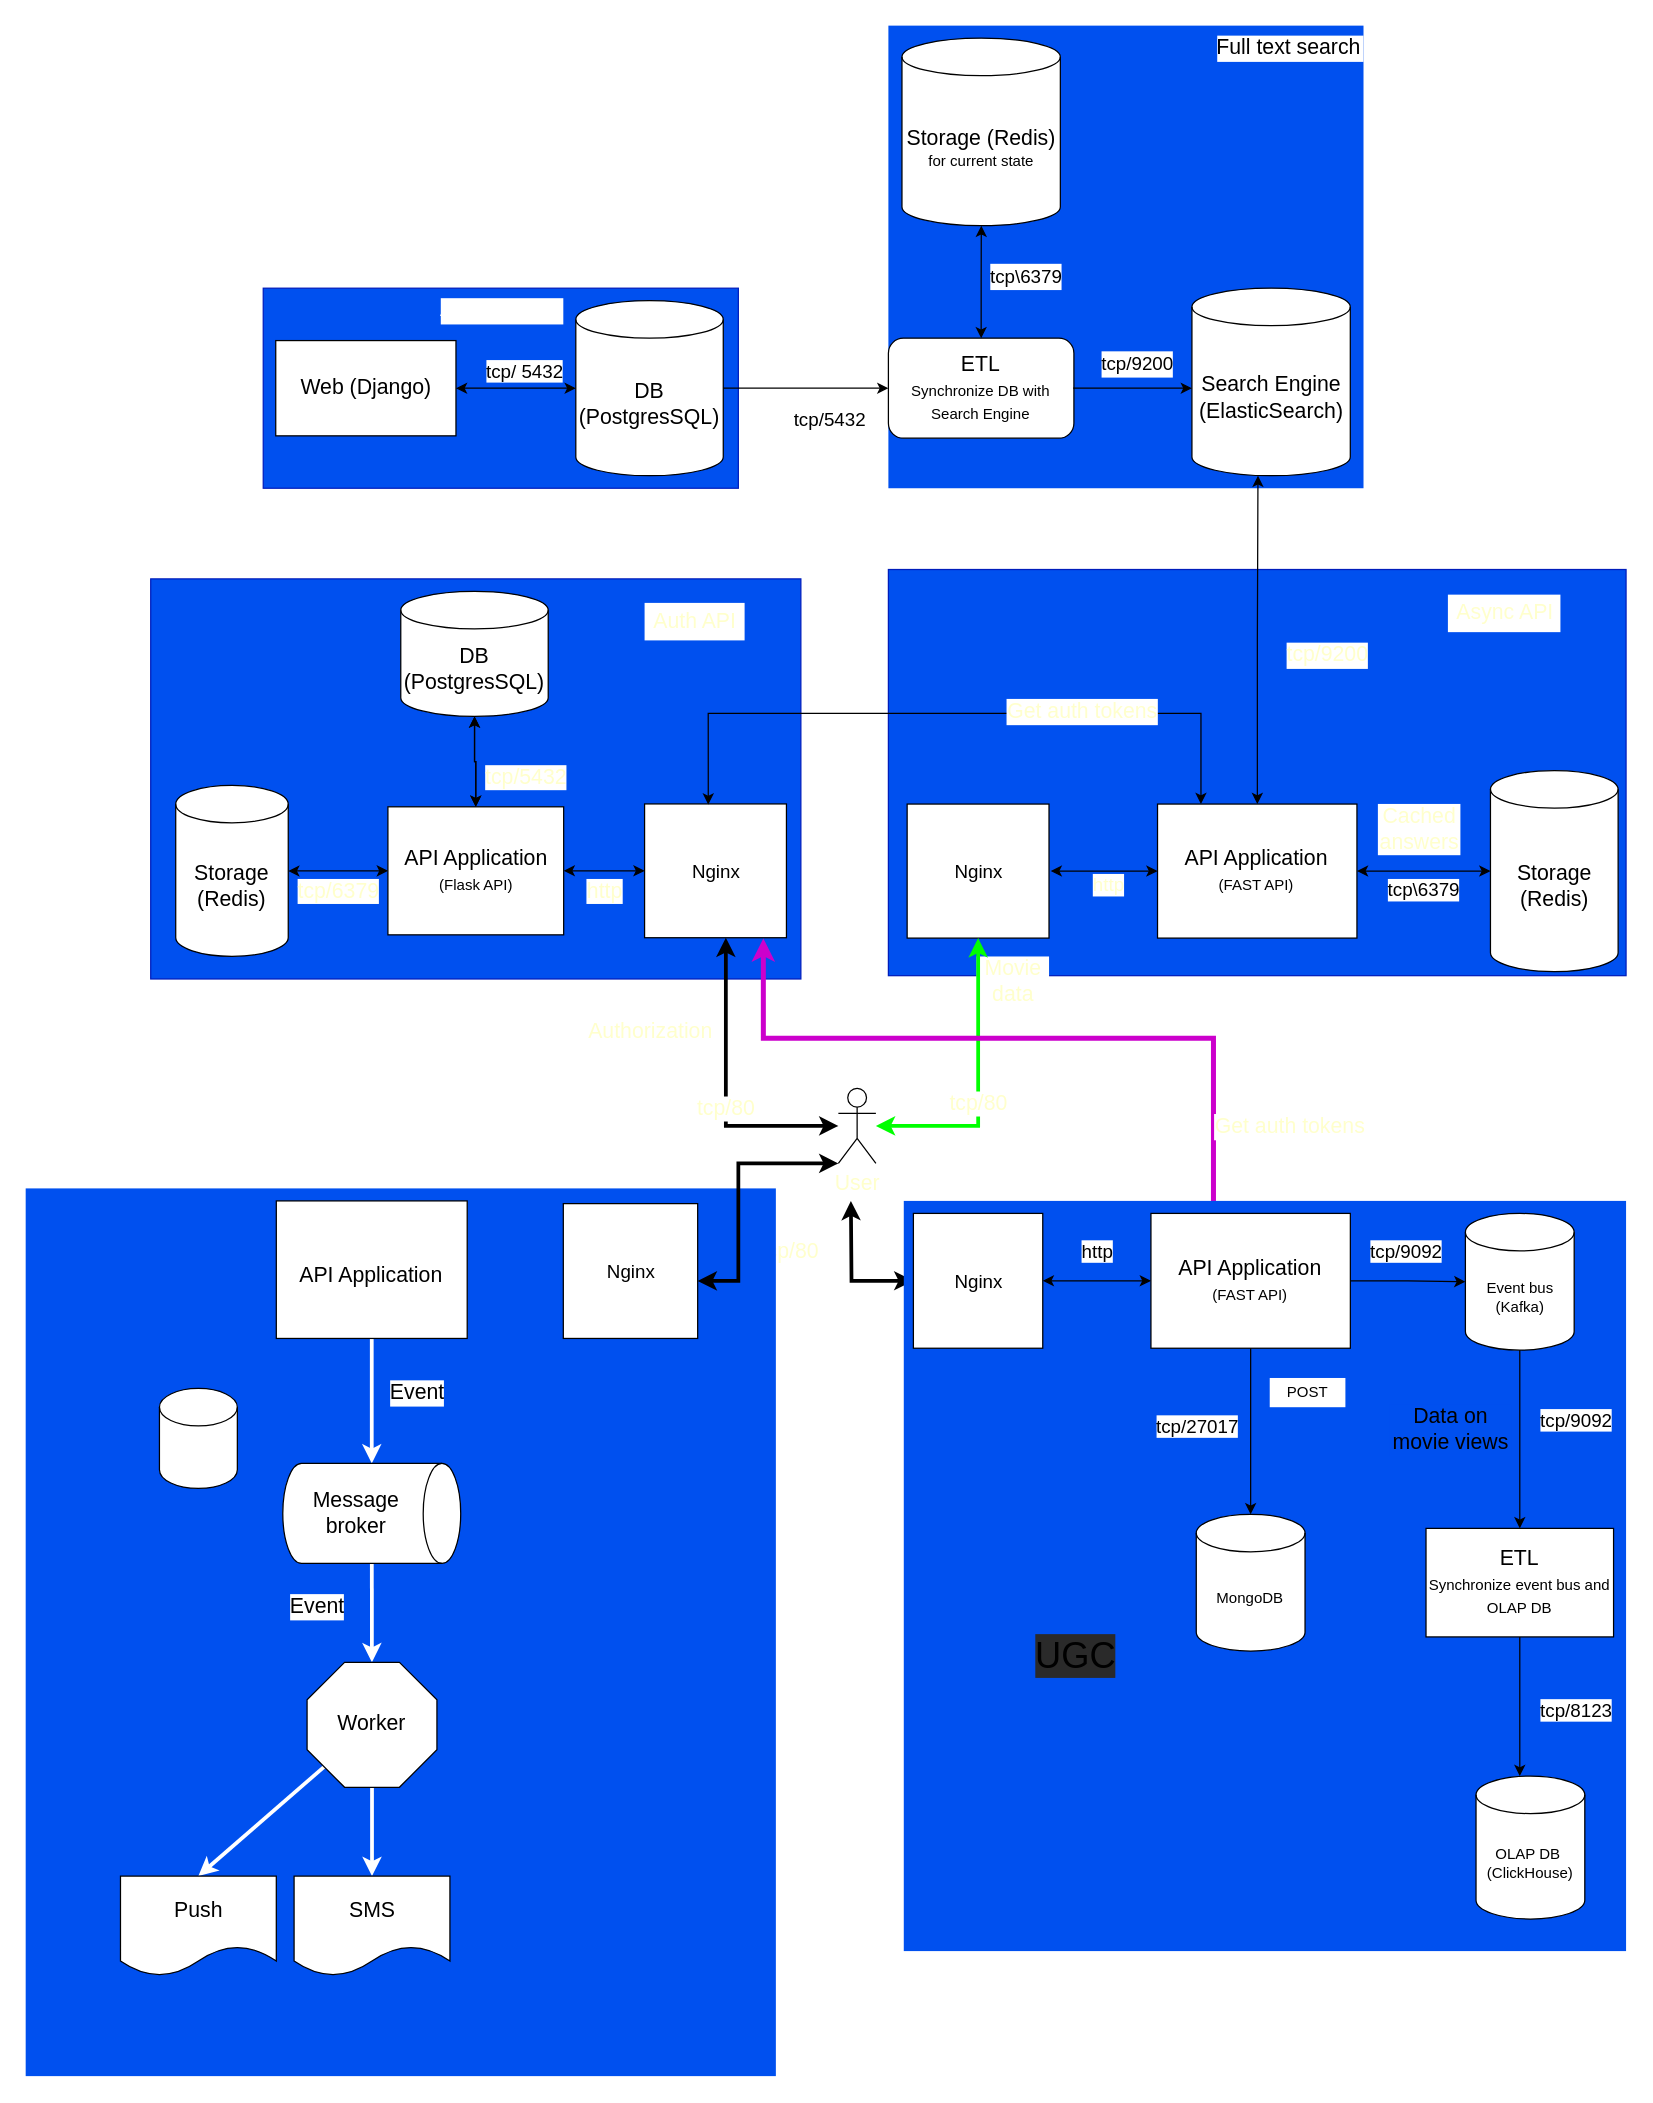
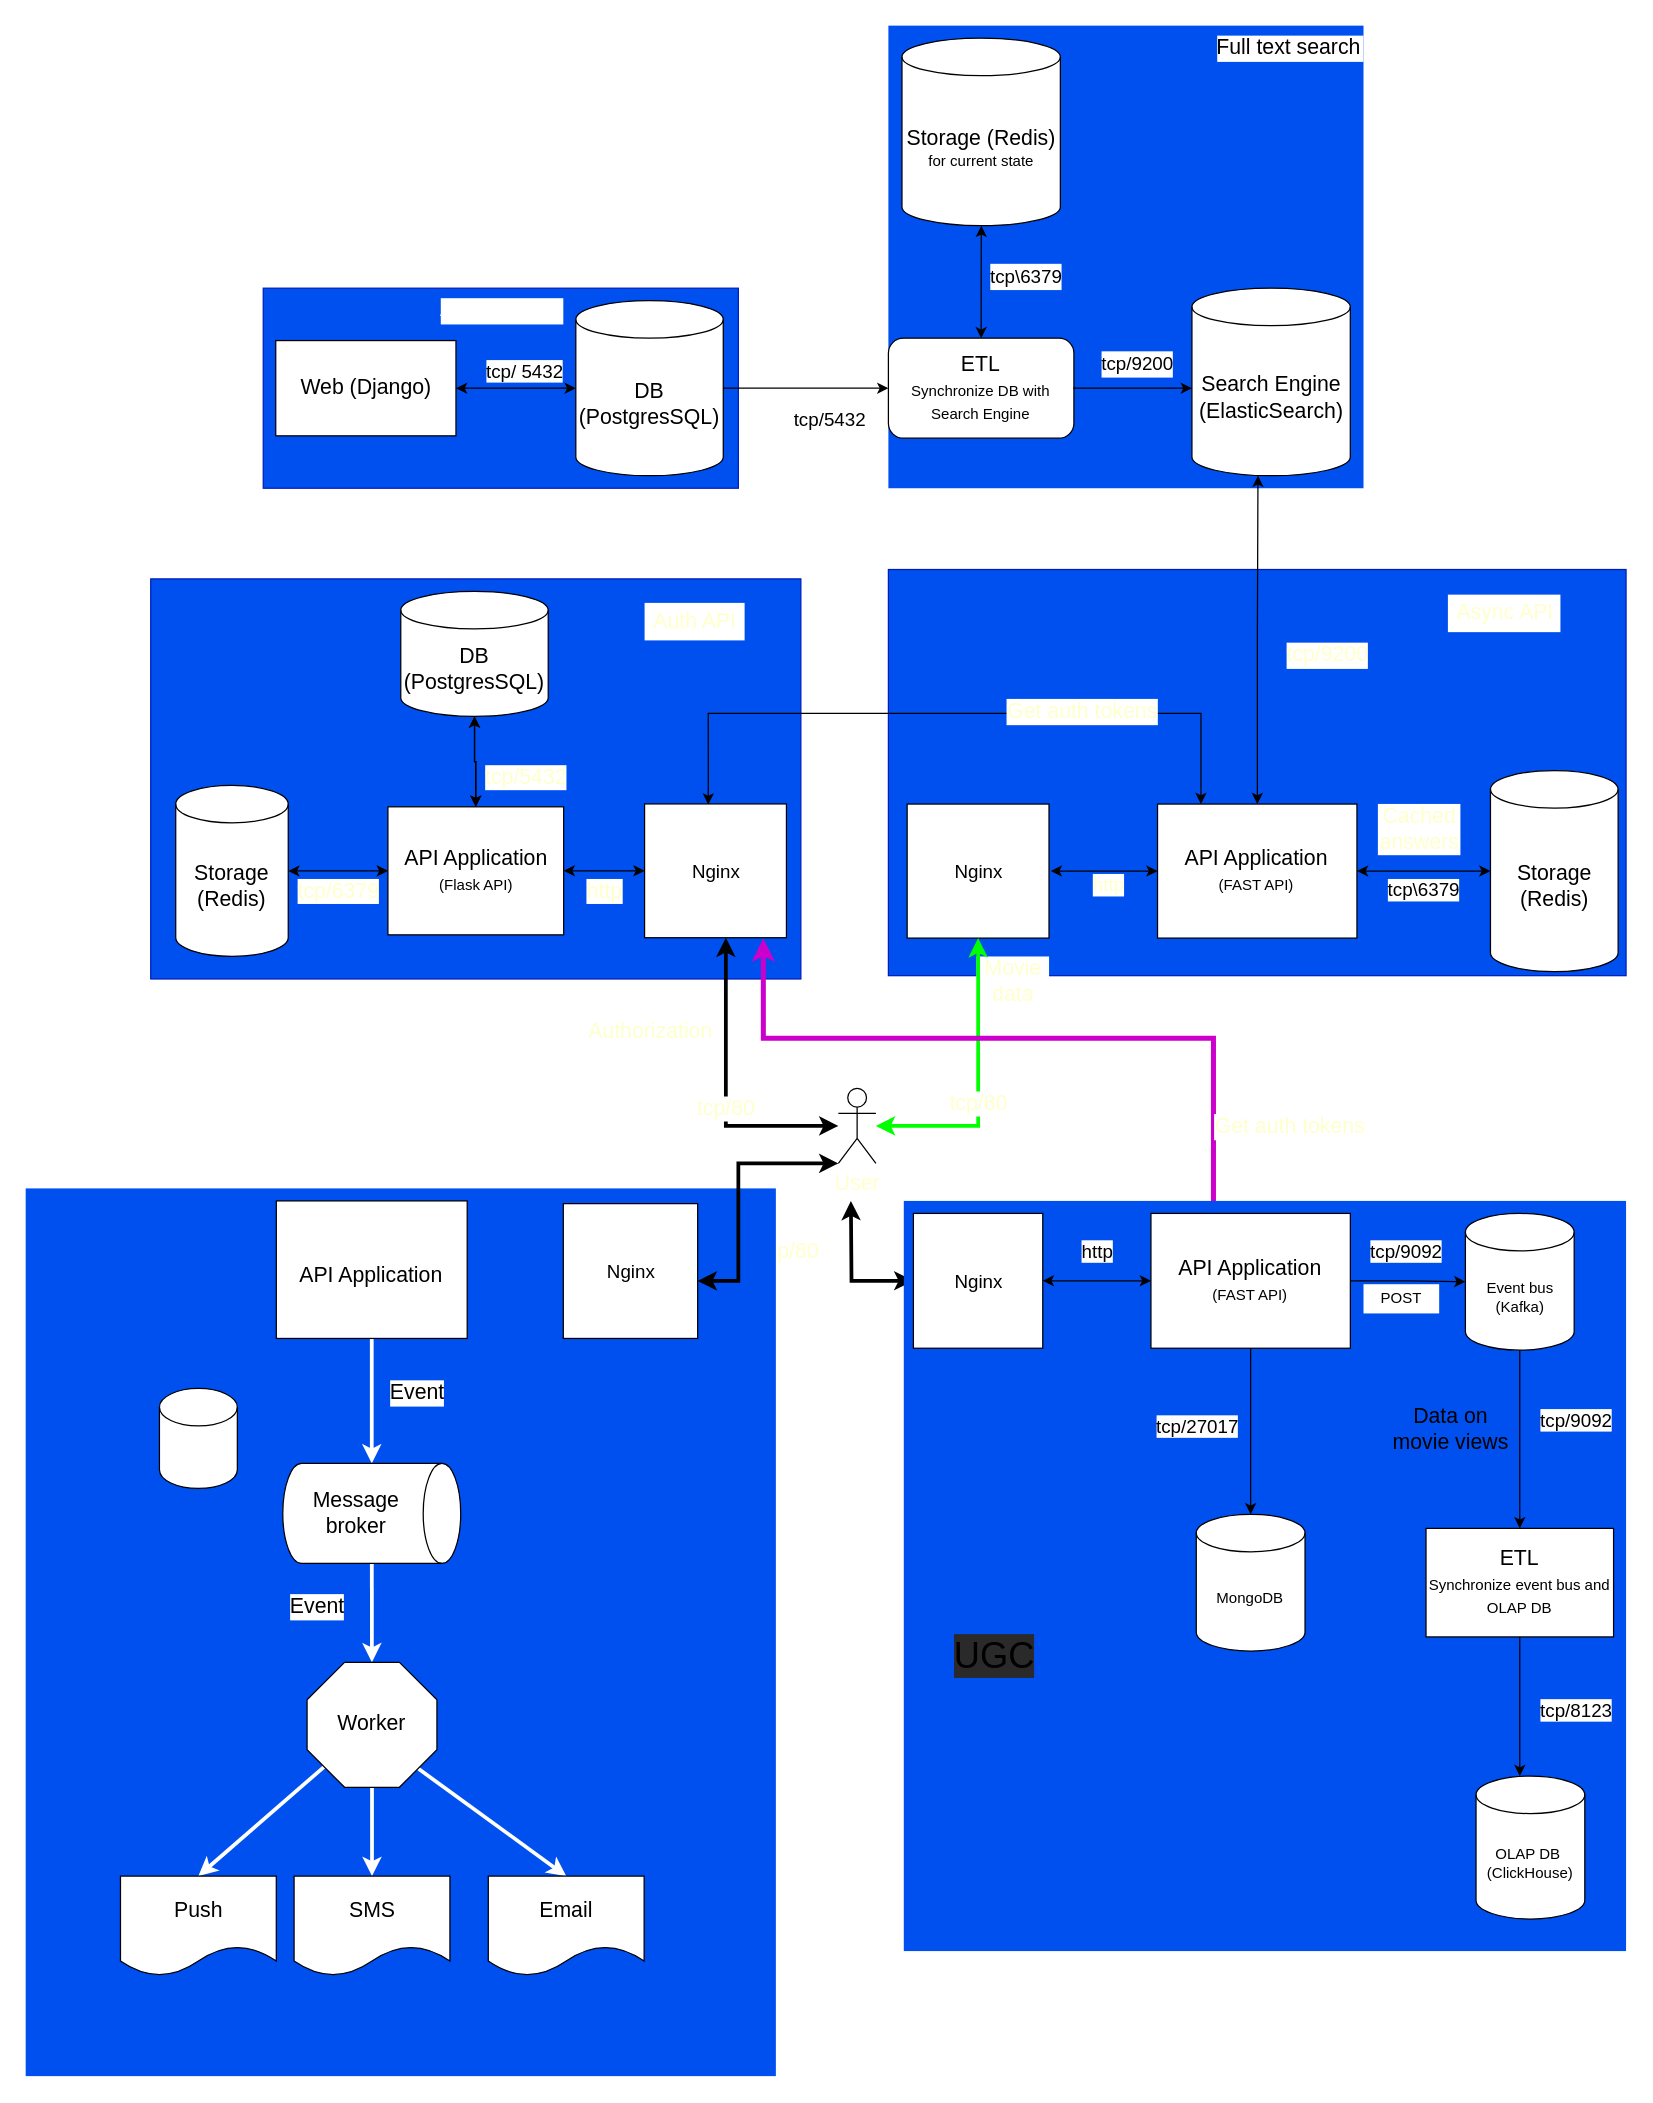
(1307, 1392) -> (1401, 1299)
(1076, 1655) -> (994, 1655)
none -> (487, 1818)
none -> (566, 1926)
